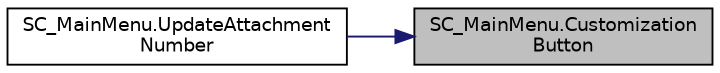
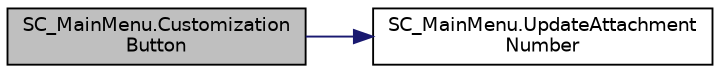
(371, 37) -> (330, 37)
